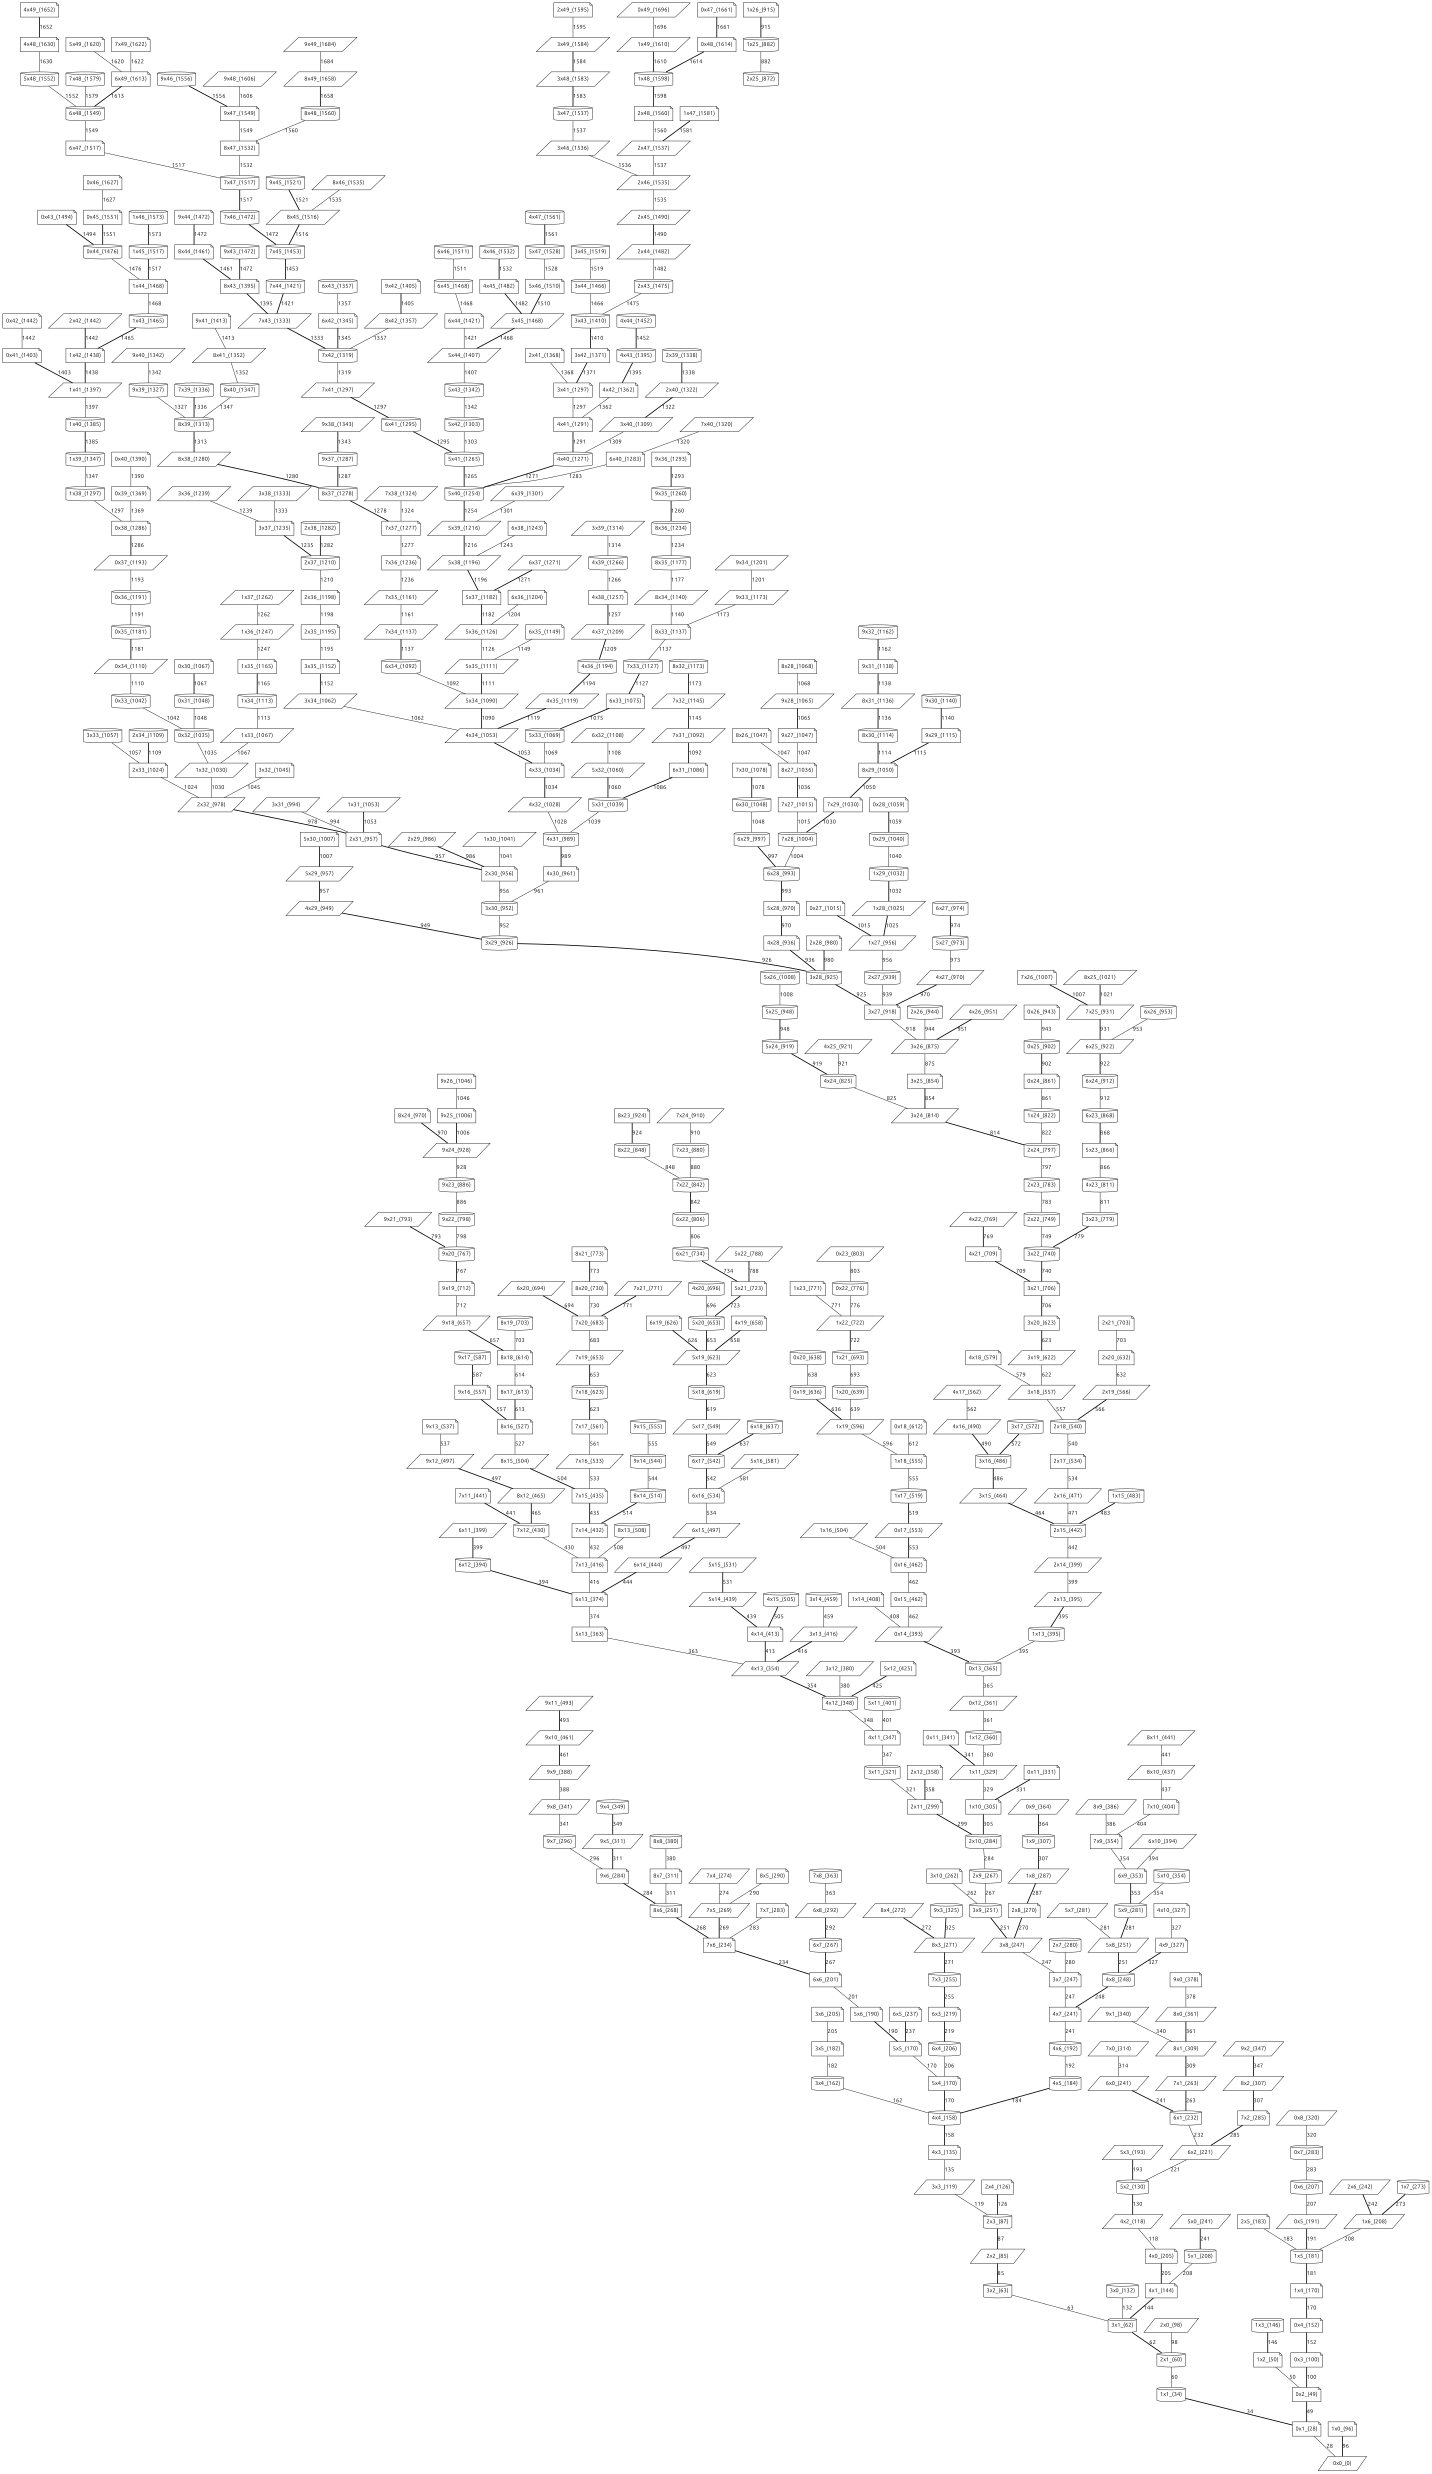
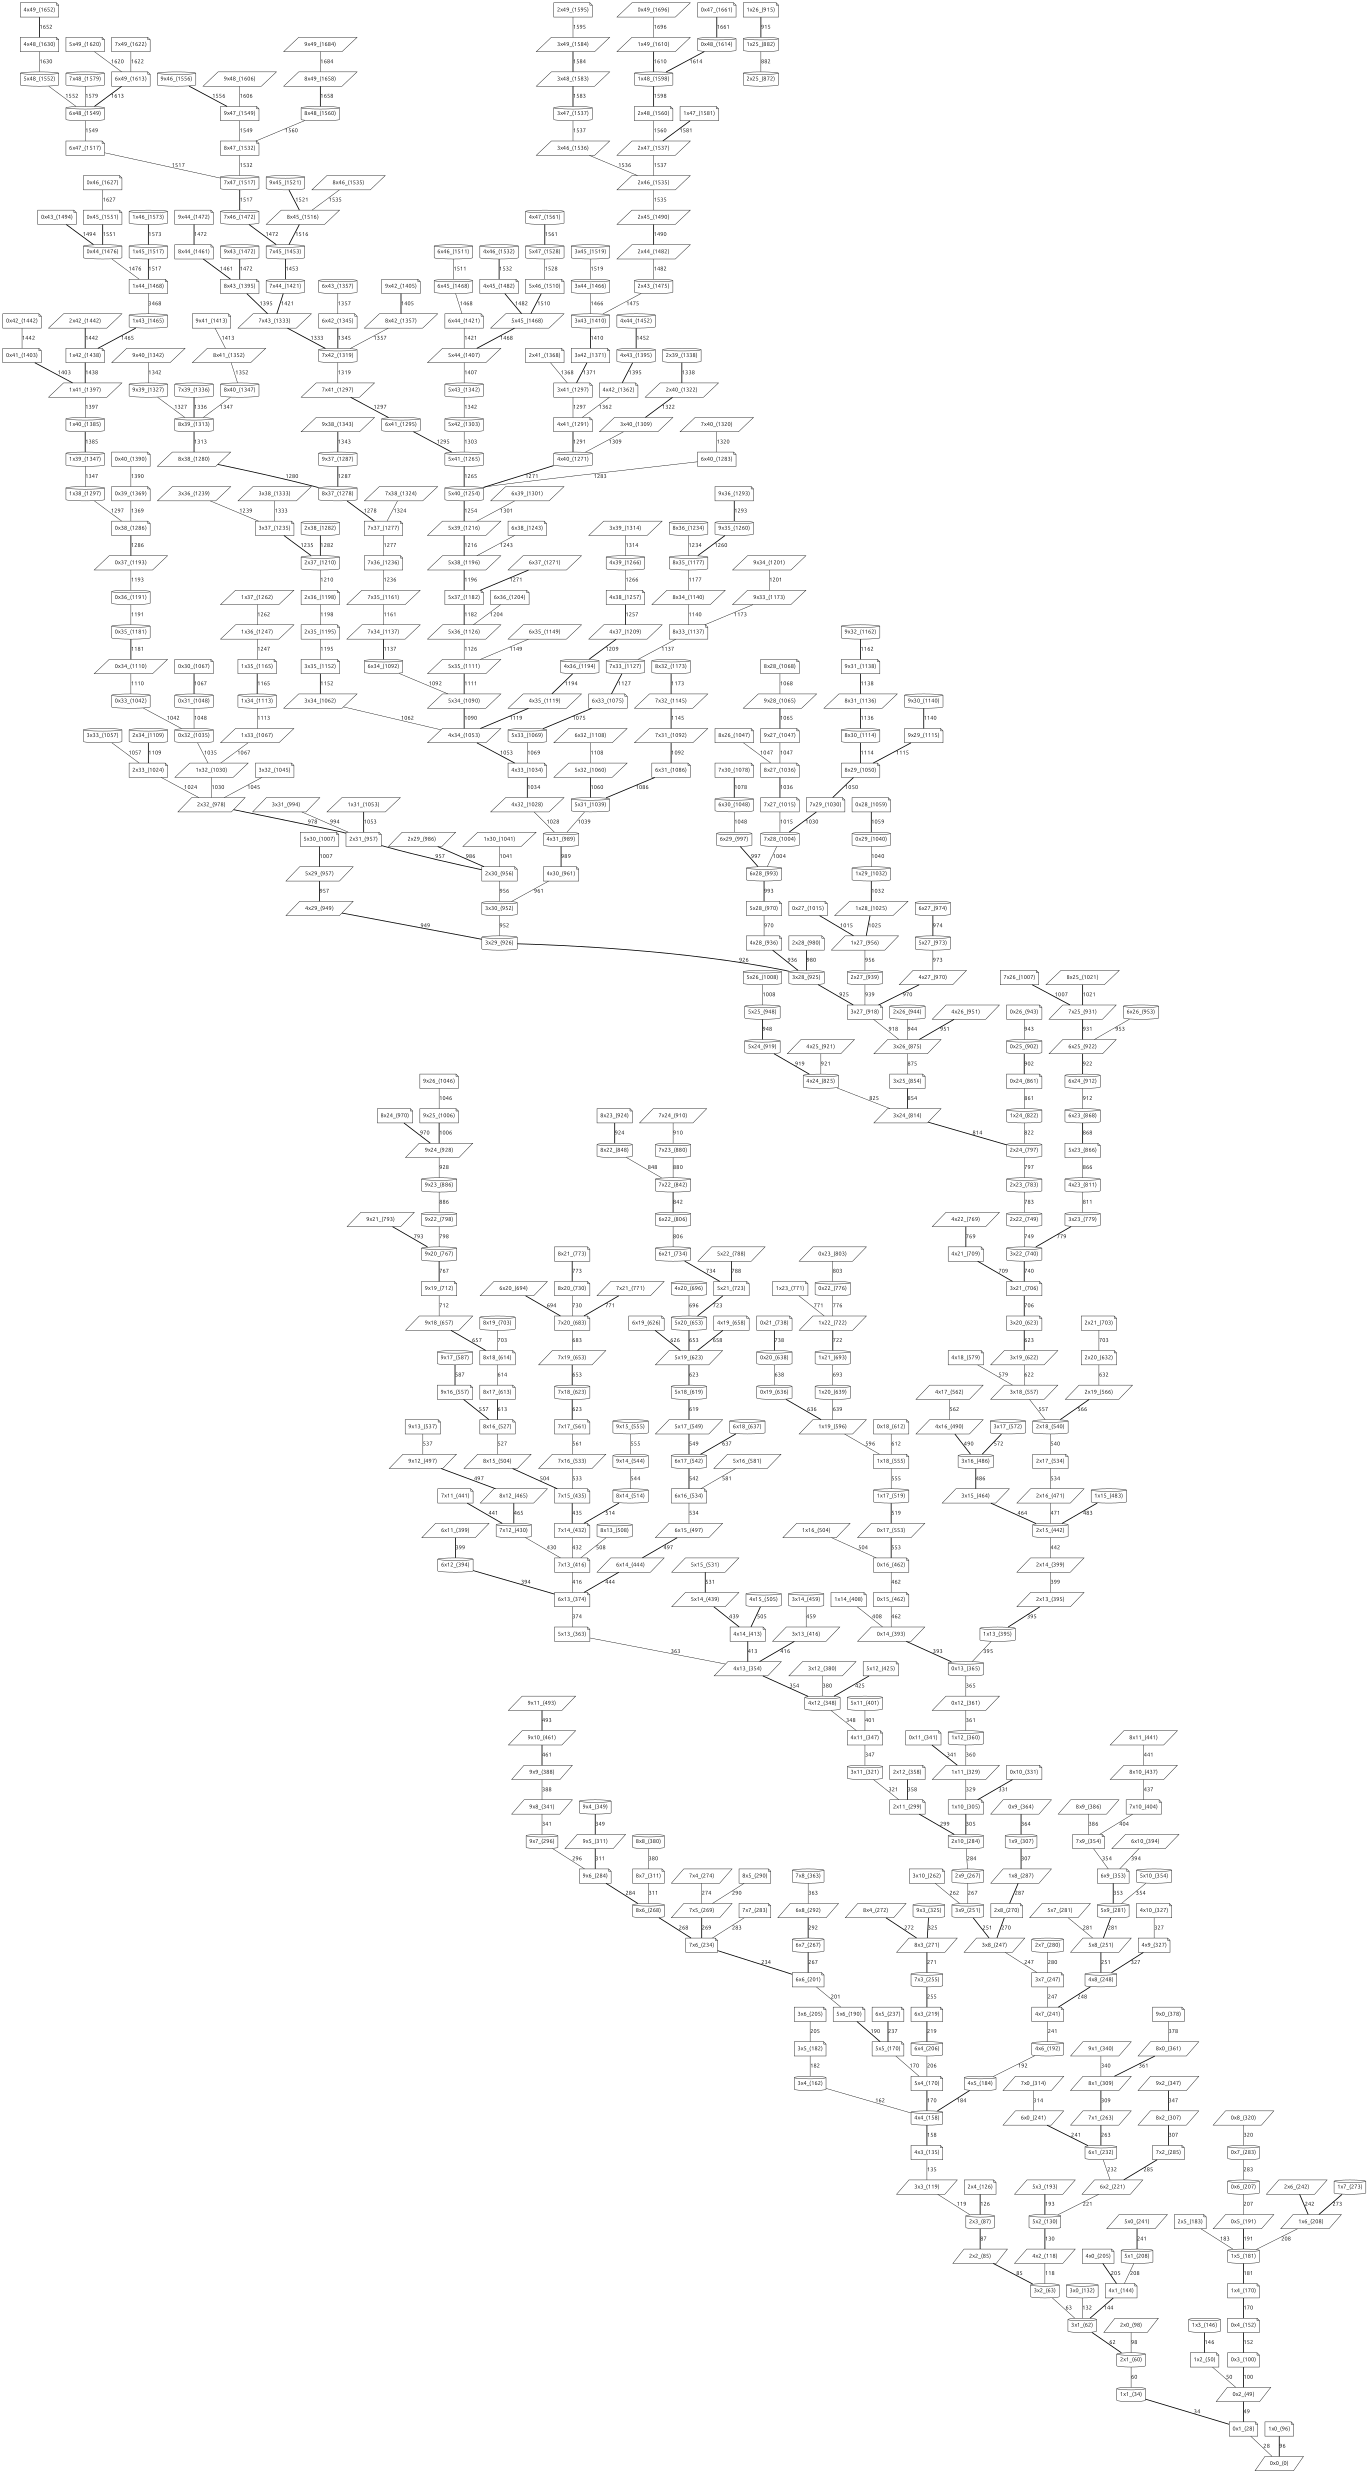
(717, 44) -> (717, 44)
(155, 304) -> (155, 304)
(671, 511) -> (711, 546)
(545, 632) -> (545, 632)
(782, 926) -> (764, 926)
none -> (774, 1323)
(1042, 1772) -> (1024, 1772)
(1147, 2239) -> (1045, 2274)
(1307, 2394) -> (1244, 2394)
